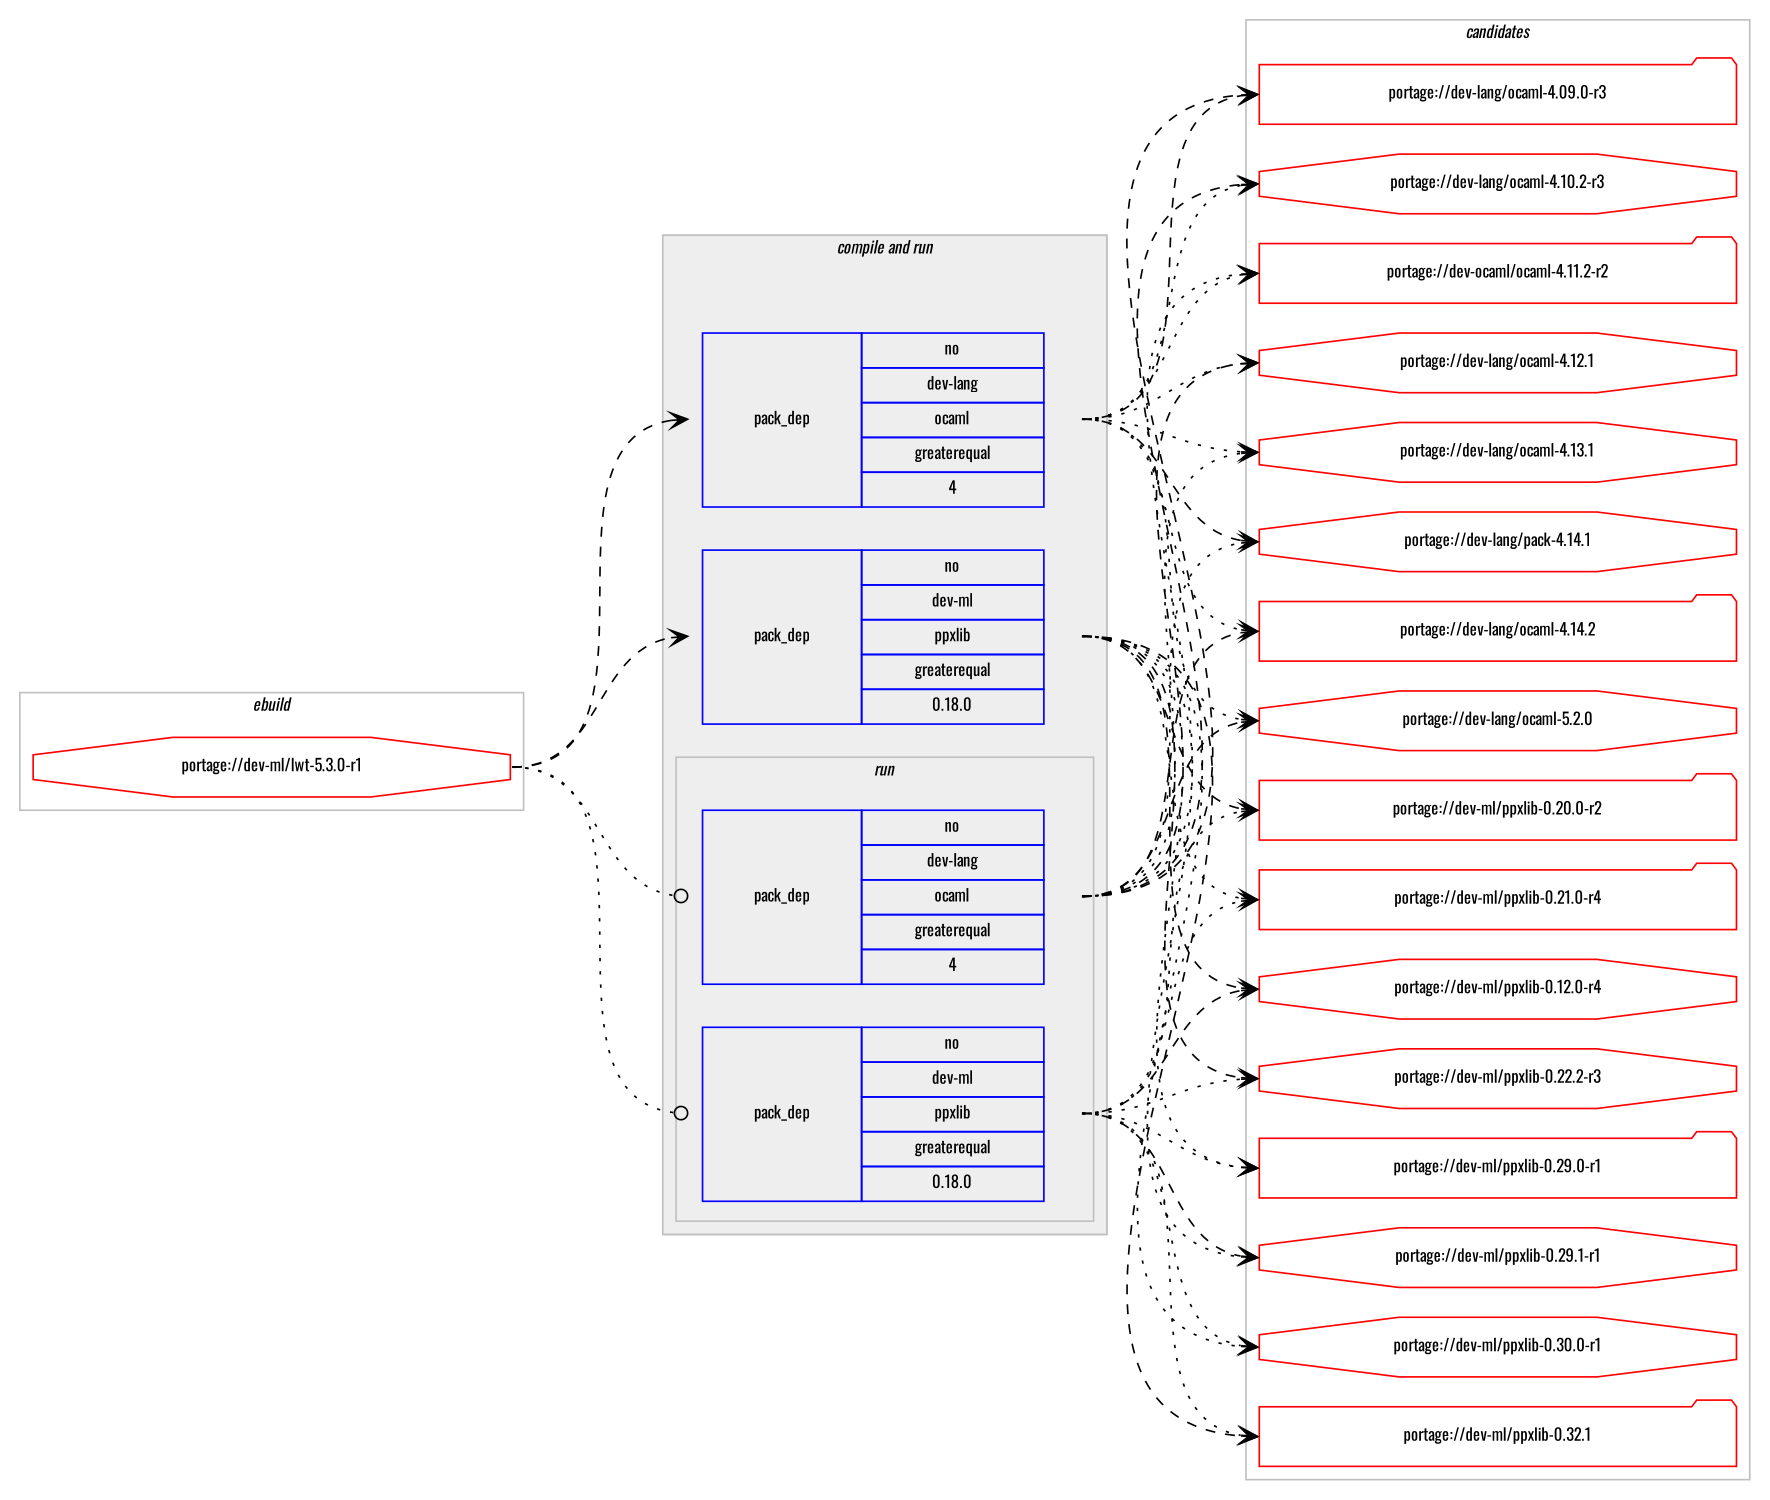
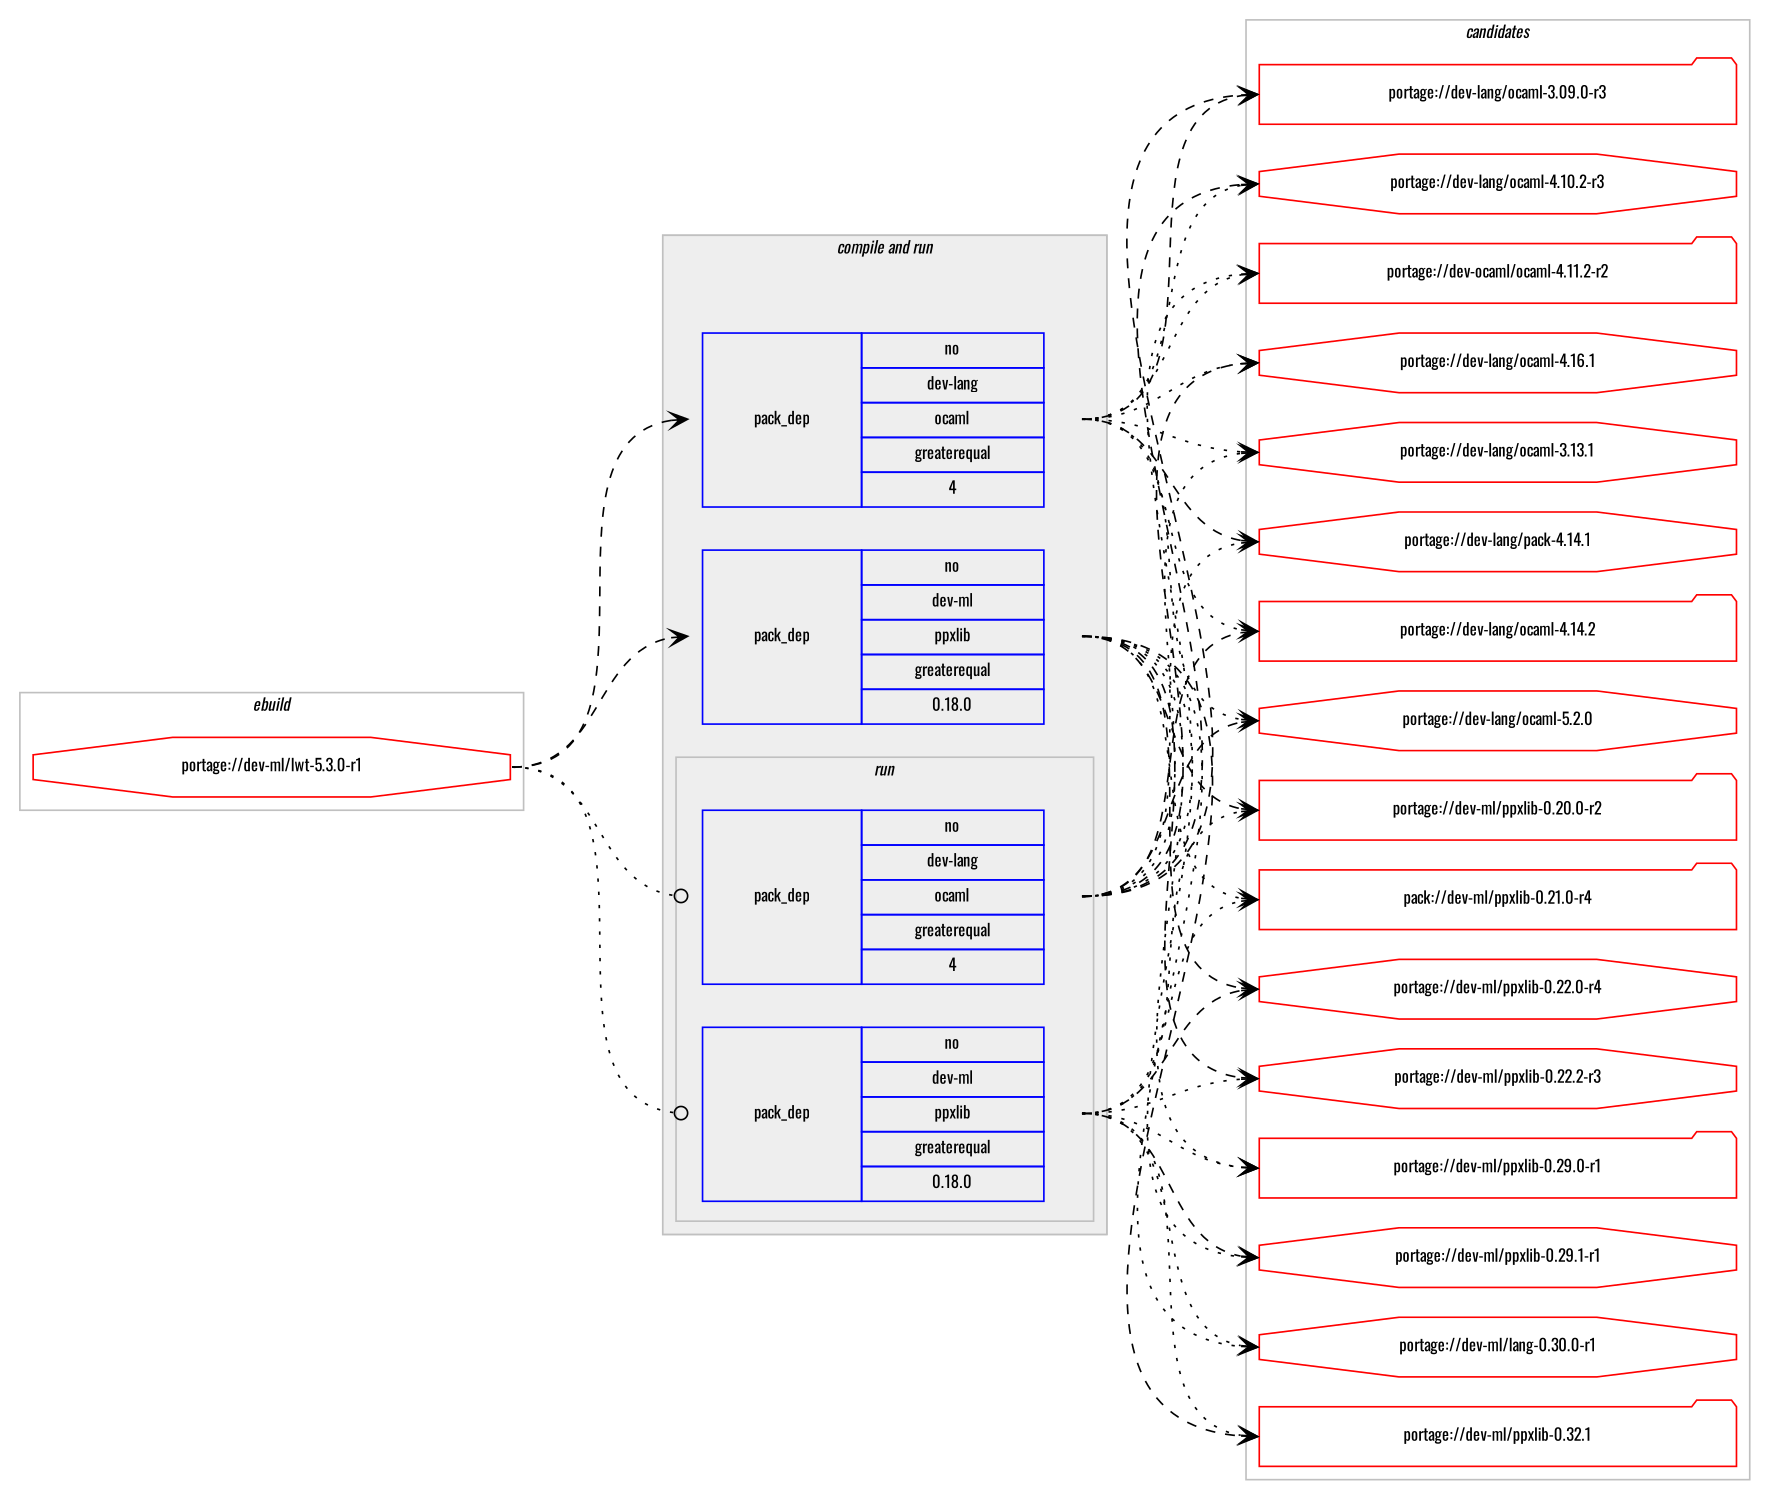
(1498, 94) -> (1498, 94)
(1498, 363) -> (1498, 363)
(1498, 452) -> (1498, 452)
(1498, 900) -> (1498, 900)
(1498, 989) -> (1498, 989)
(1498, 1347) -> (1498, 1347)
